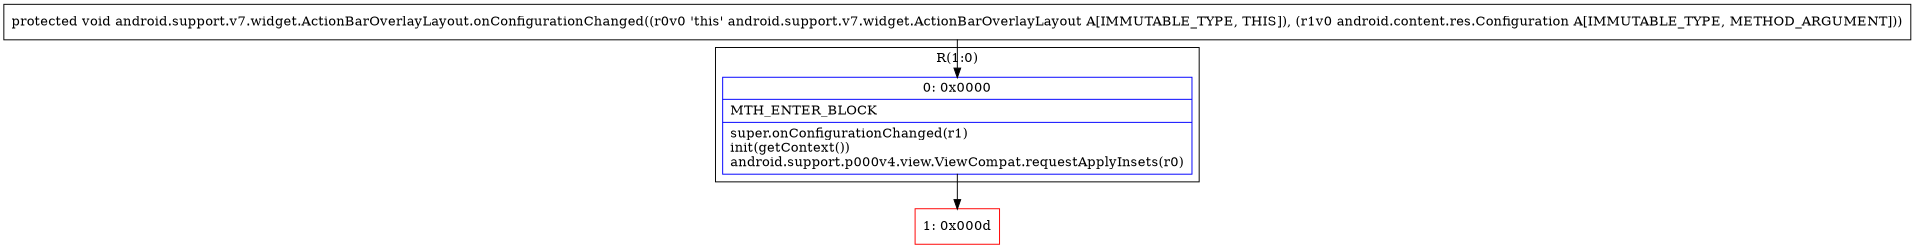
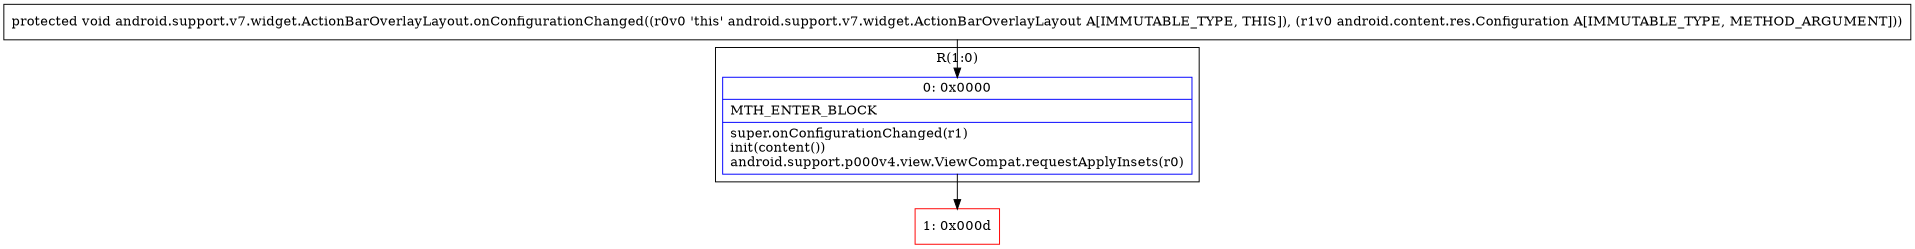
(790, 148) -> (778, 148)
